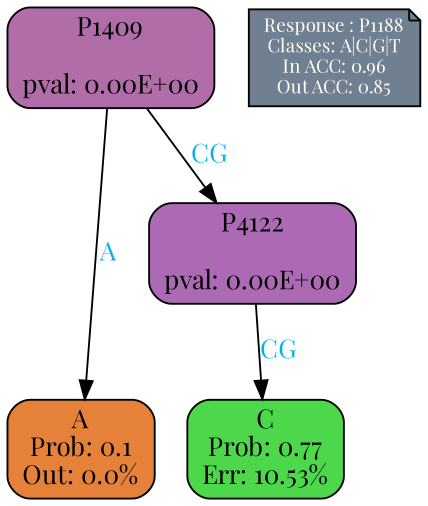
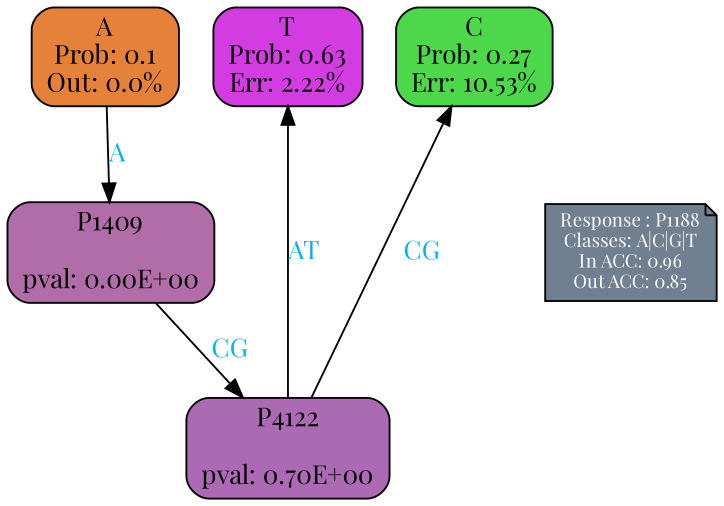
none -> (288, 57)
(97, 244) -> (108, 145)
(253, 253) -> (288, 448)
(266, 449) -> (474, 57)
